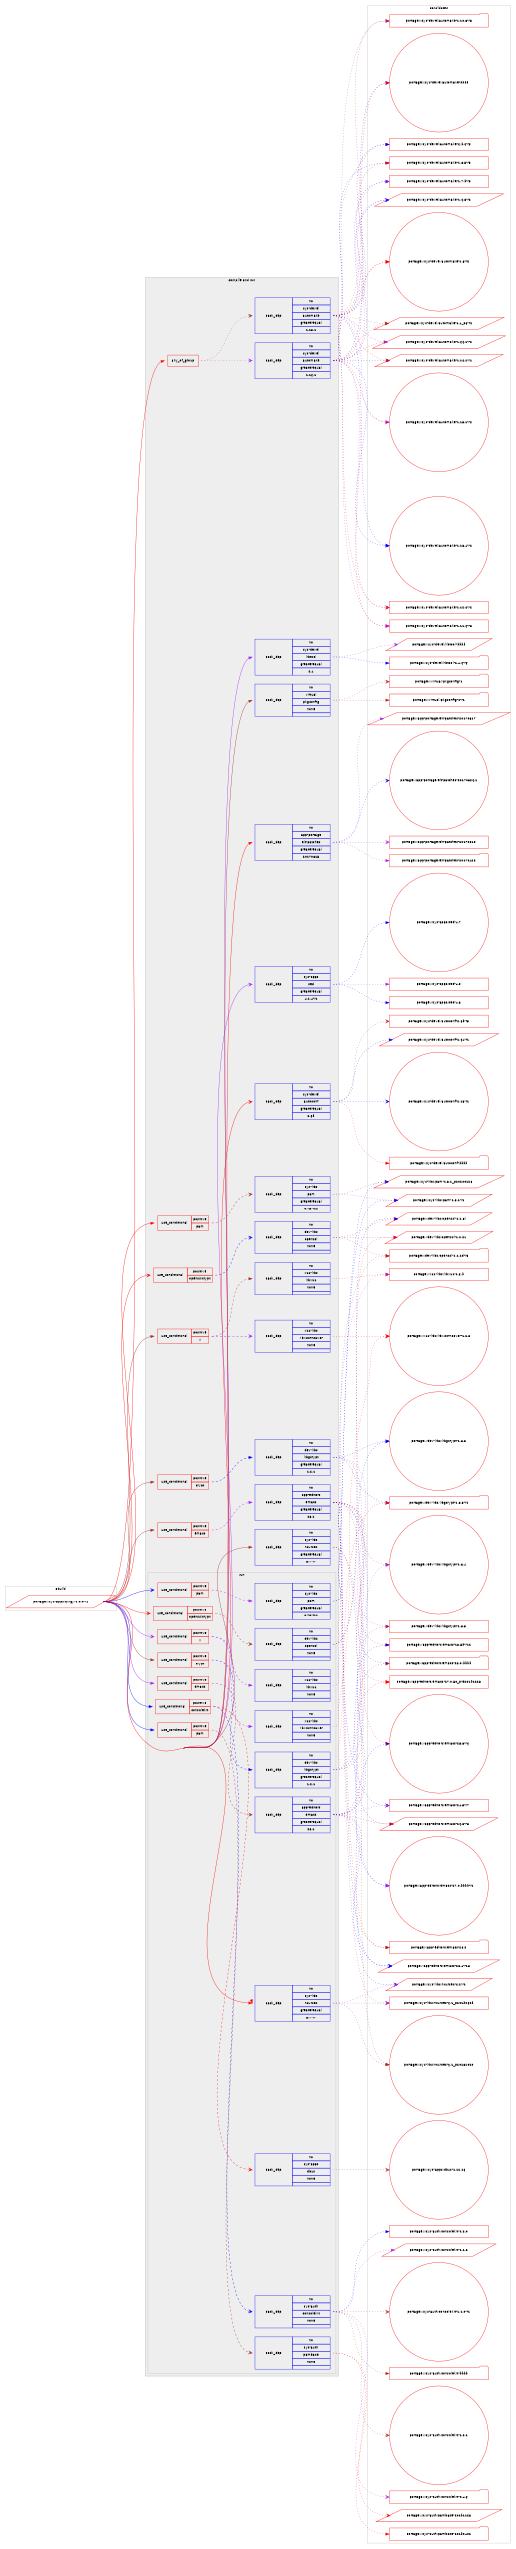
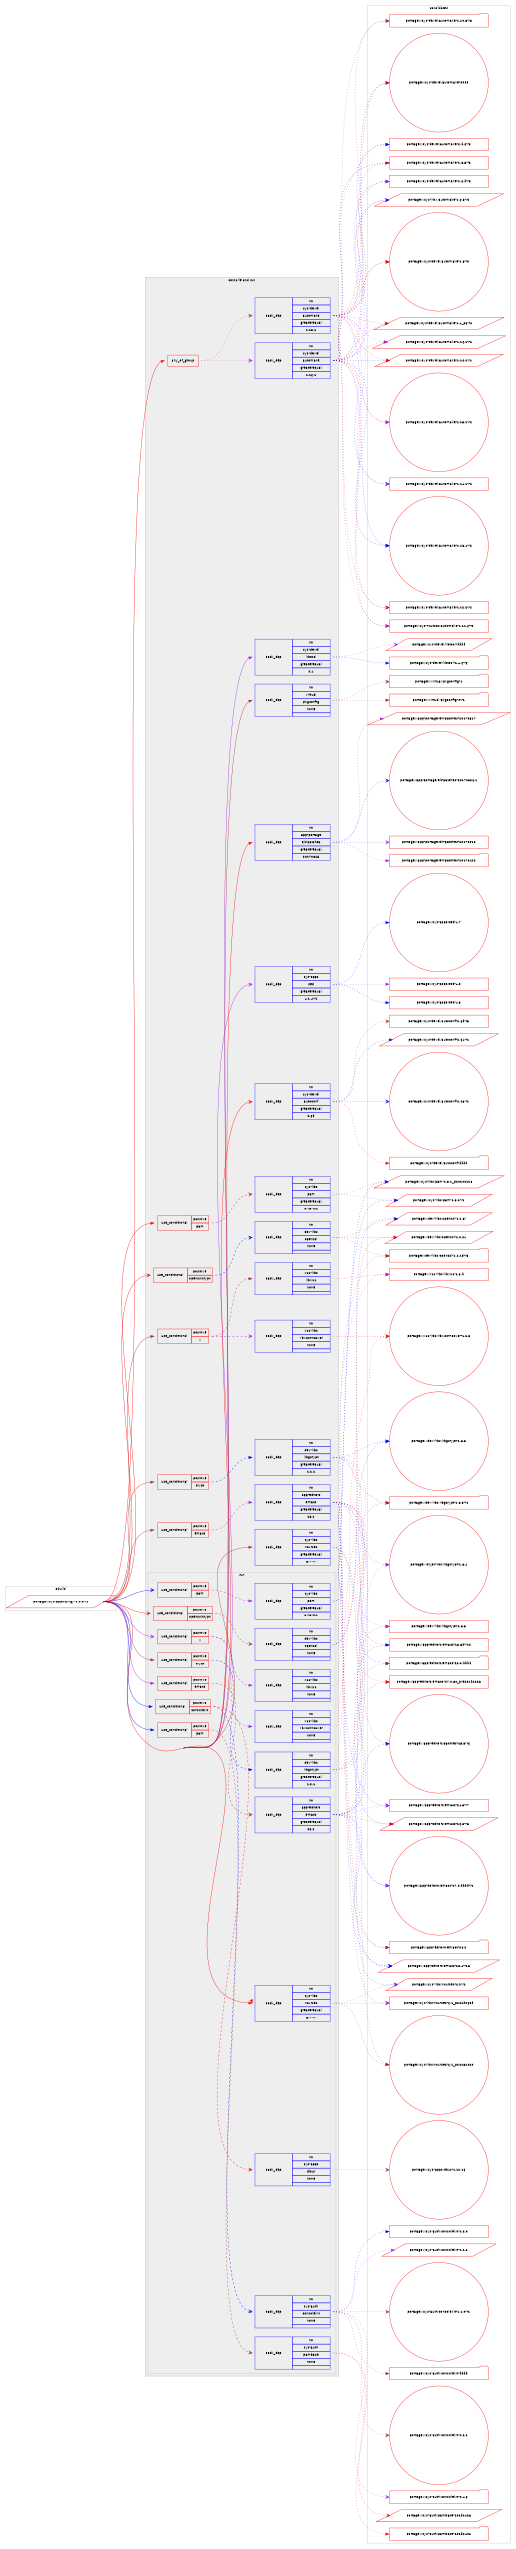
(439, 181) -> (439, 181)
(439, 200) -> (439, 200)
(439, 342) -> (439, 342)
none -> (439, 484)
(439, 626) -> (439, 626)
(439, 1565) -> (439, 1565)
(439, 1744) -> (439, 1744)
